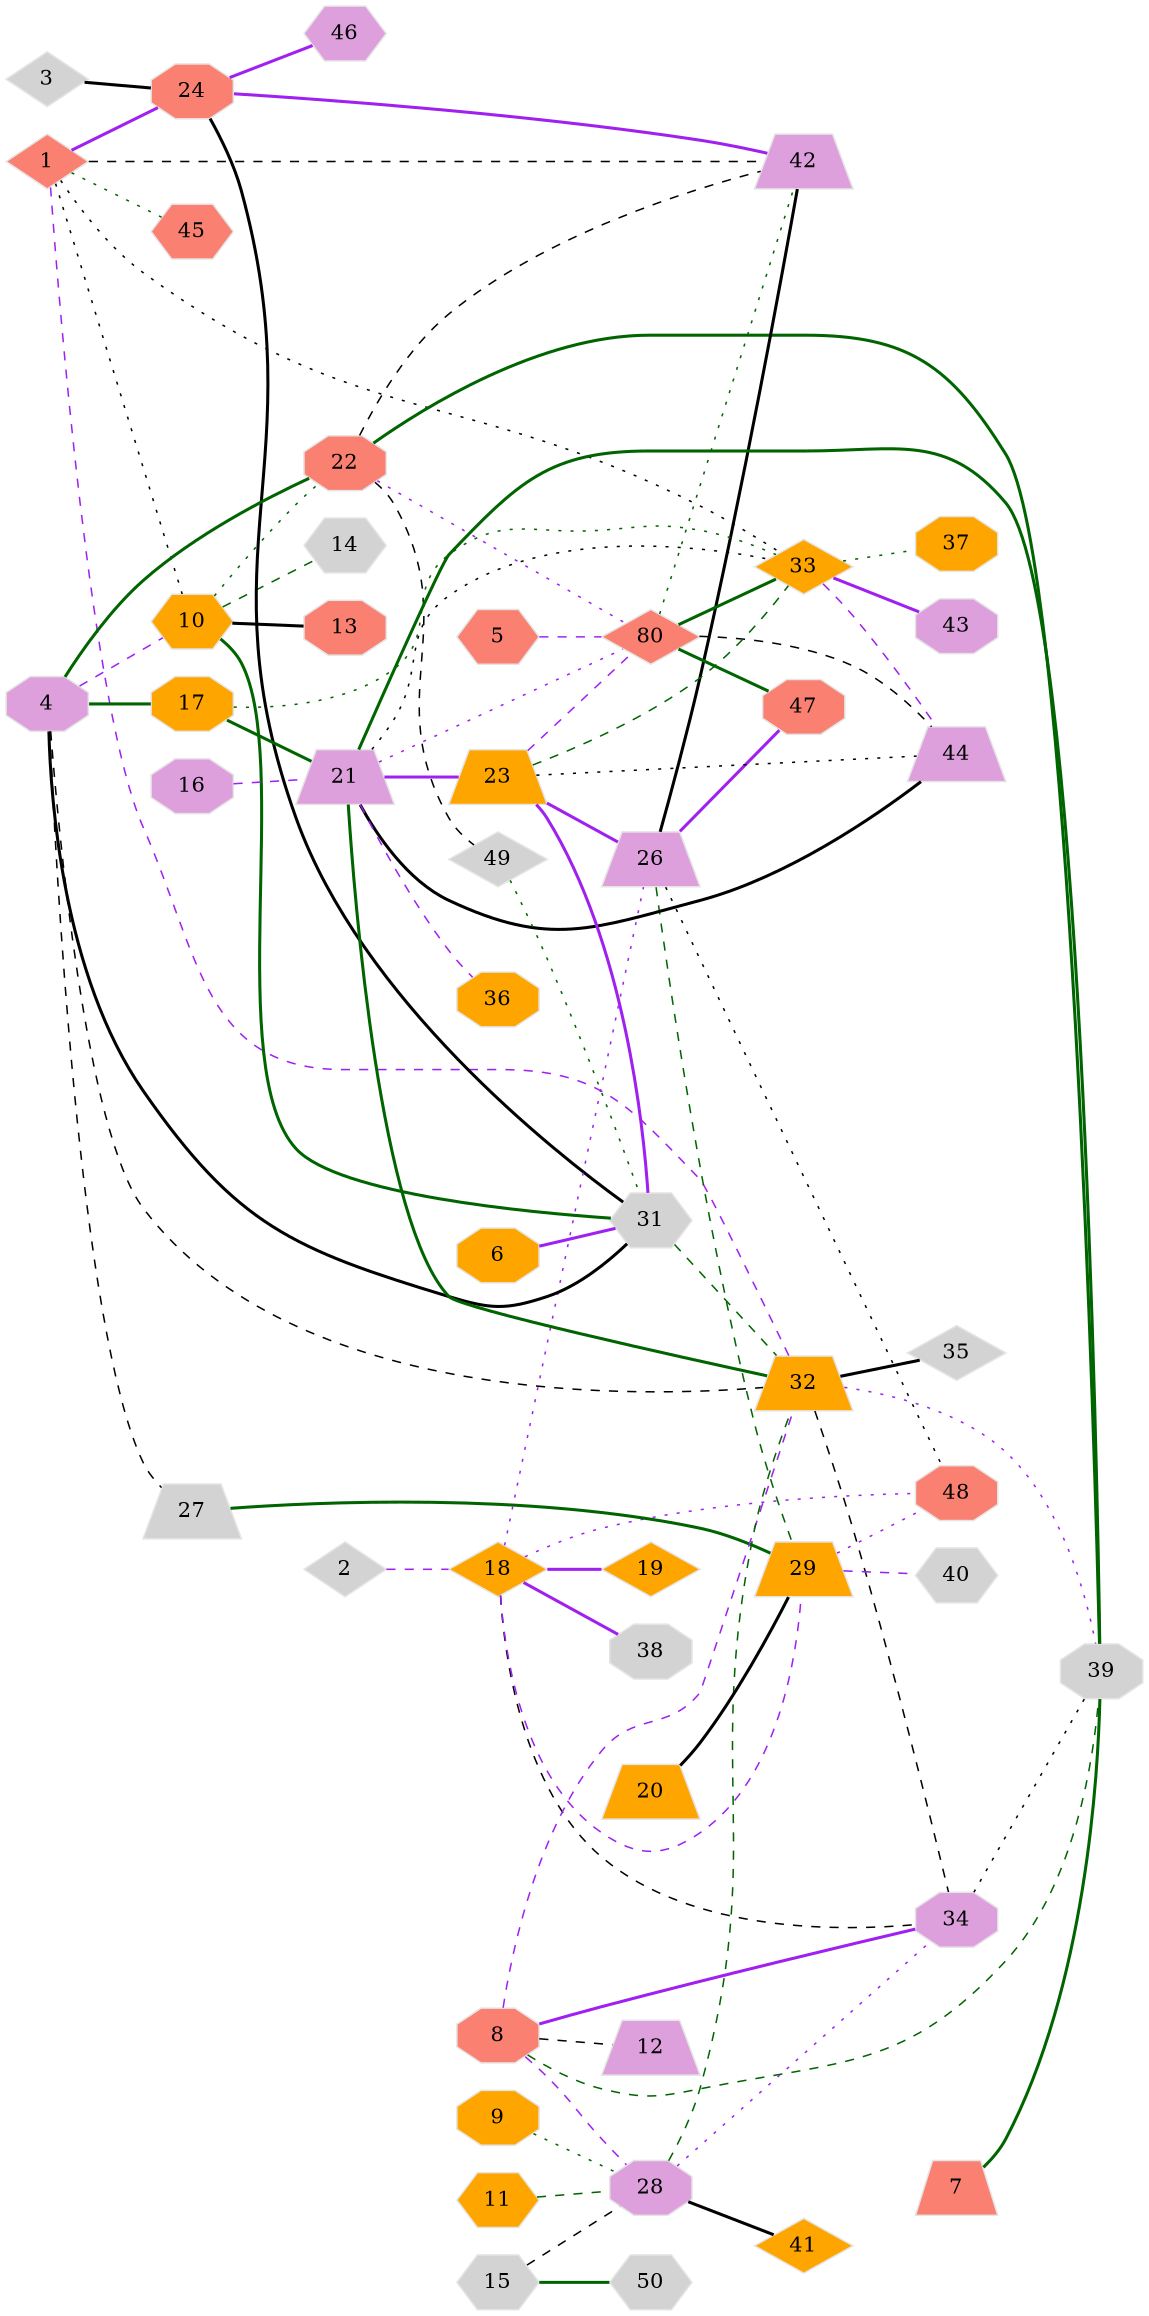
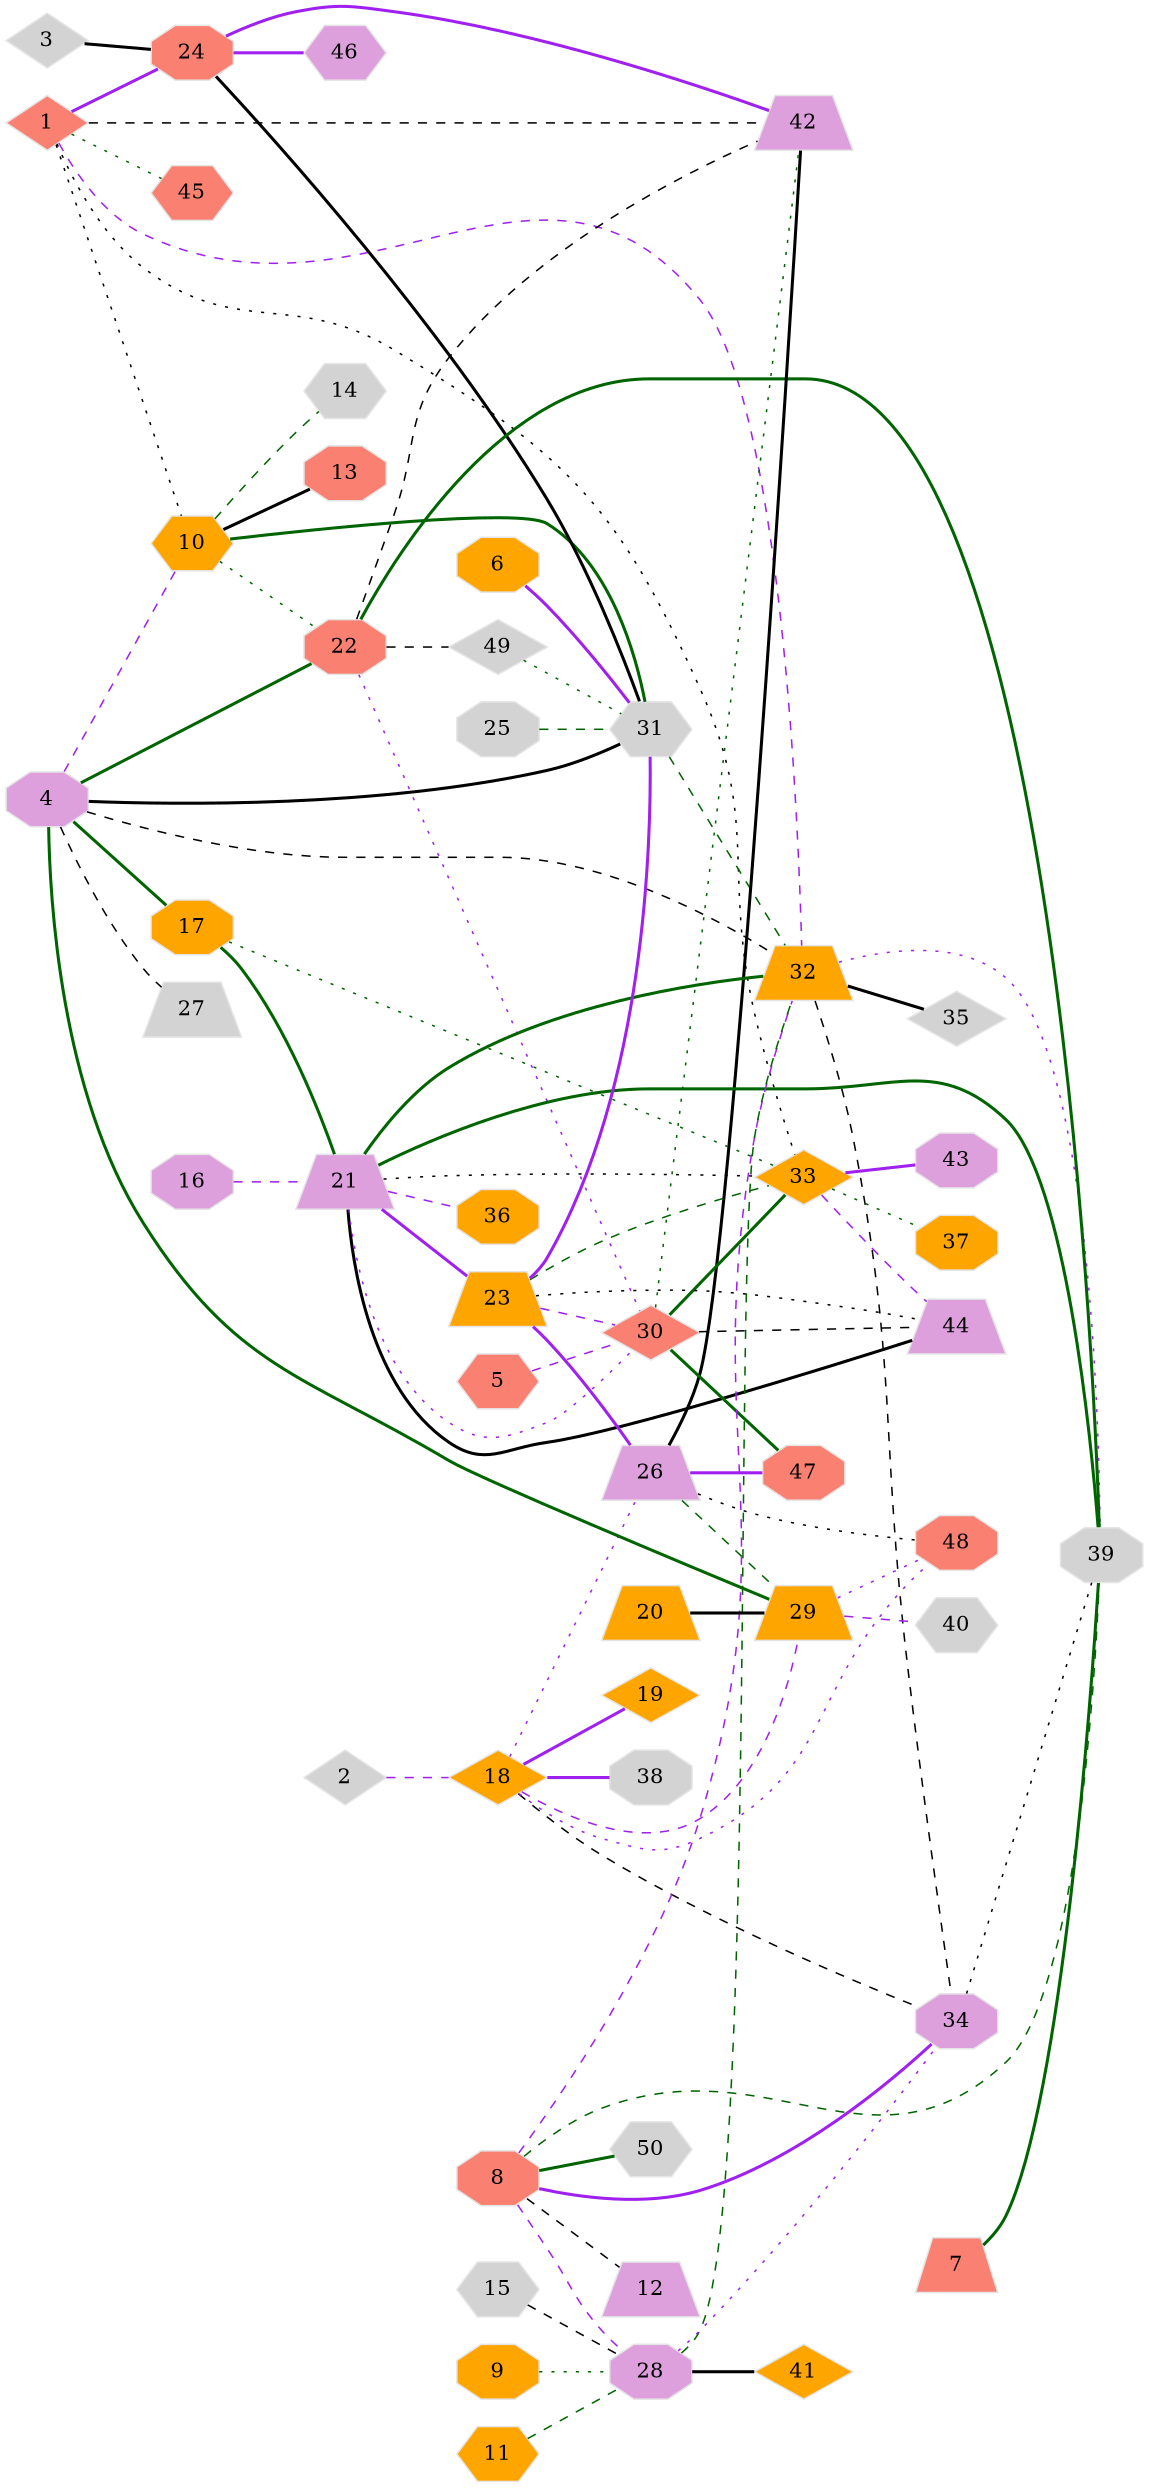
(651, 637) -> (651, 1333)
none -> (498, 729)
(503, 1505) -> (252, 1347)
(574, 2282) -> (577, 2163)
